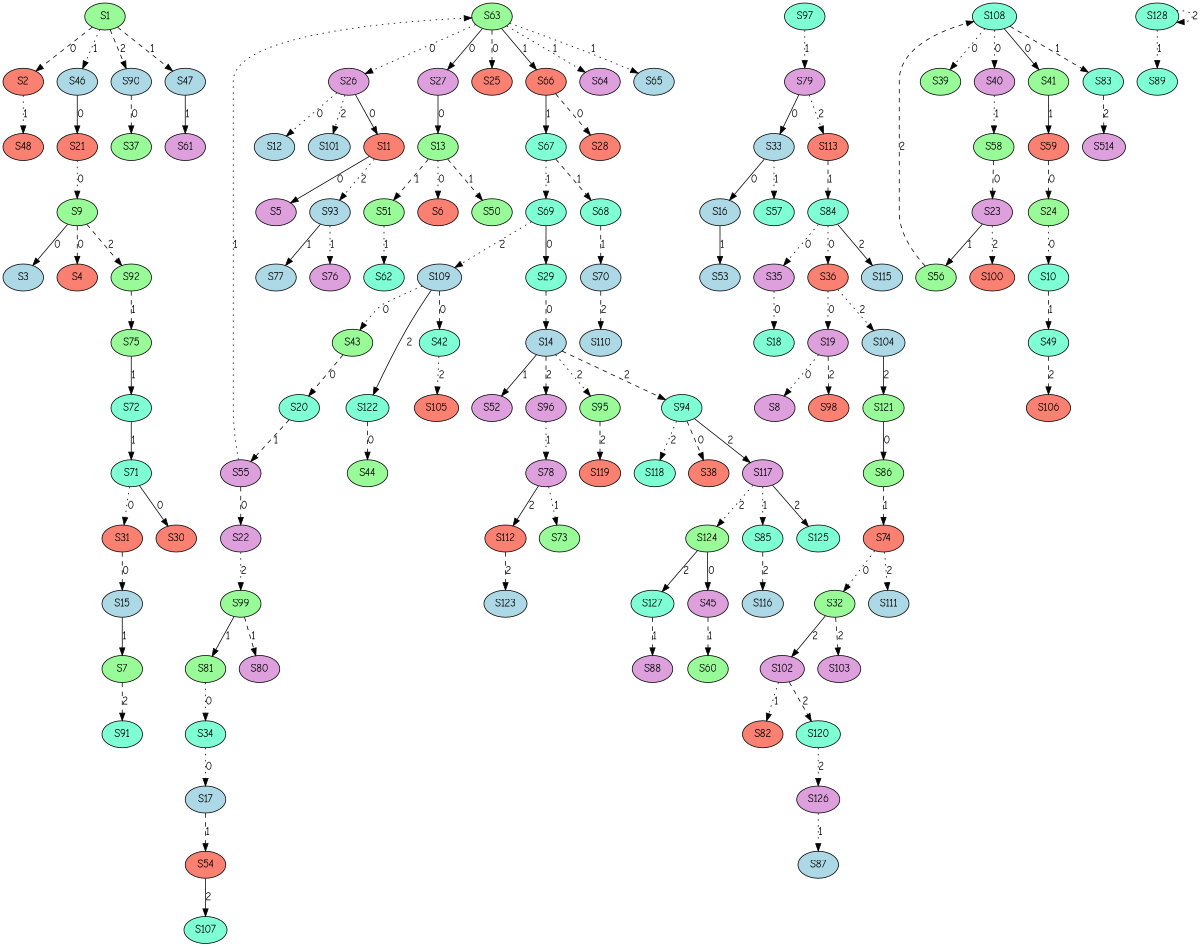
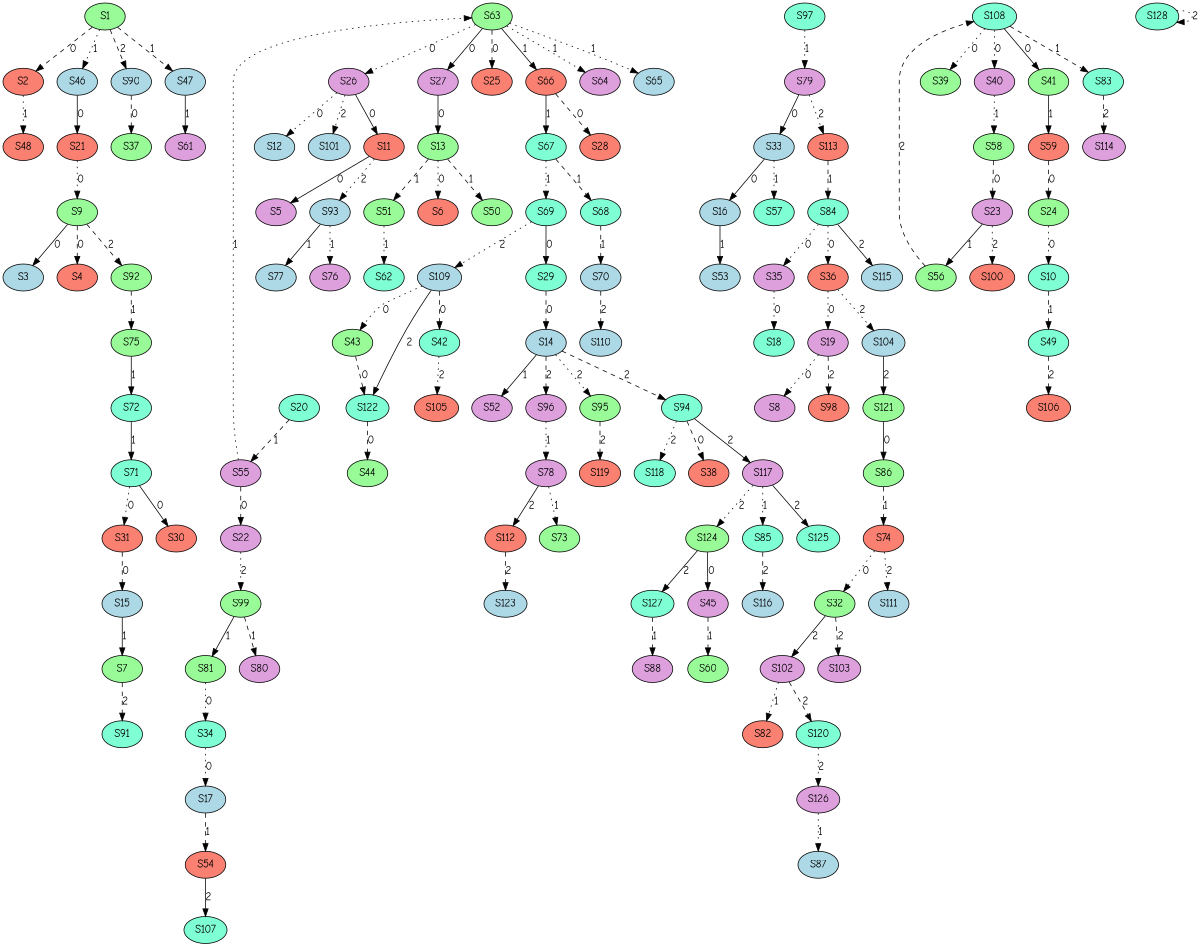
(1157, 82) -> none
(1104, 147) -> (1104, 147)
(328, 373) -> (359, 372)
